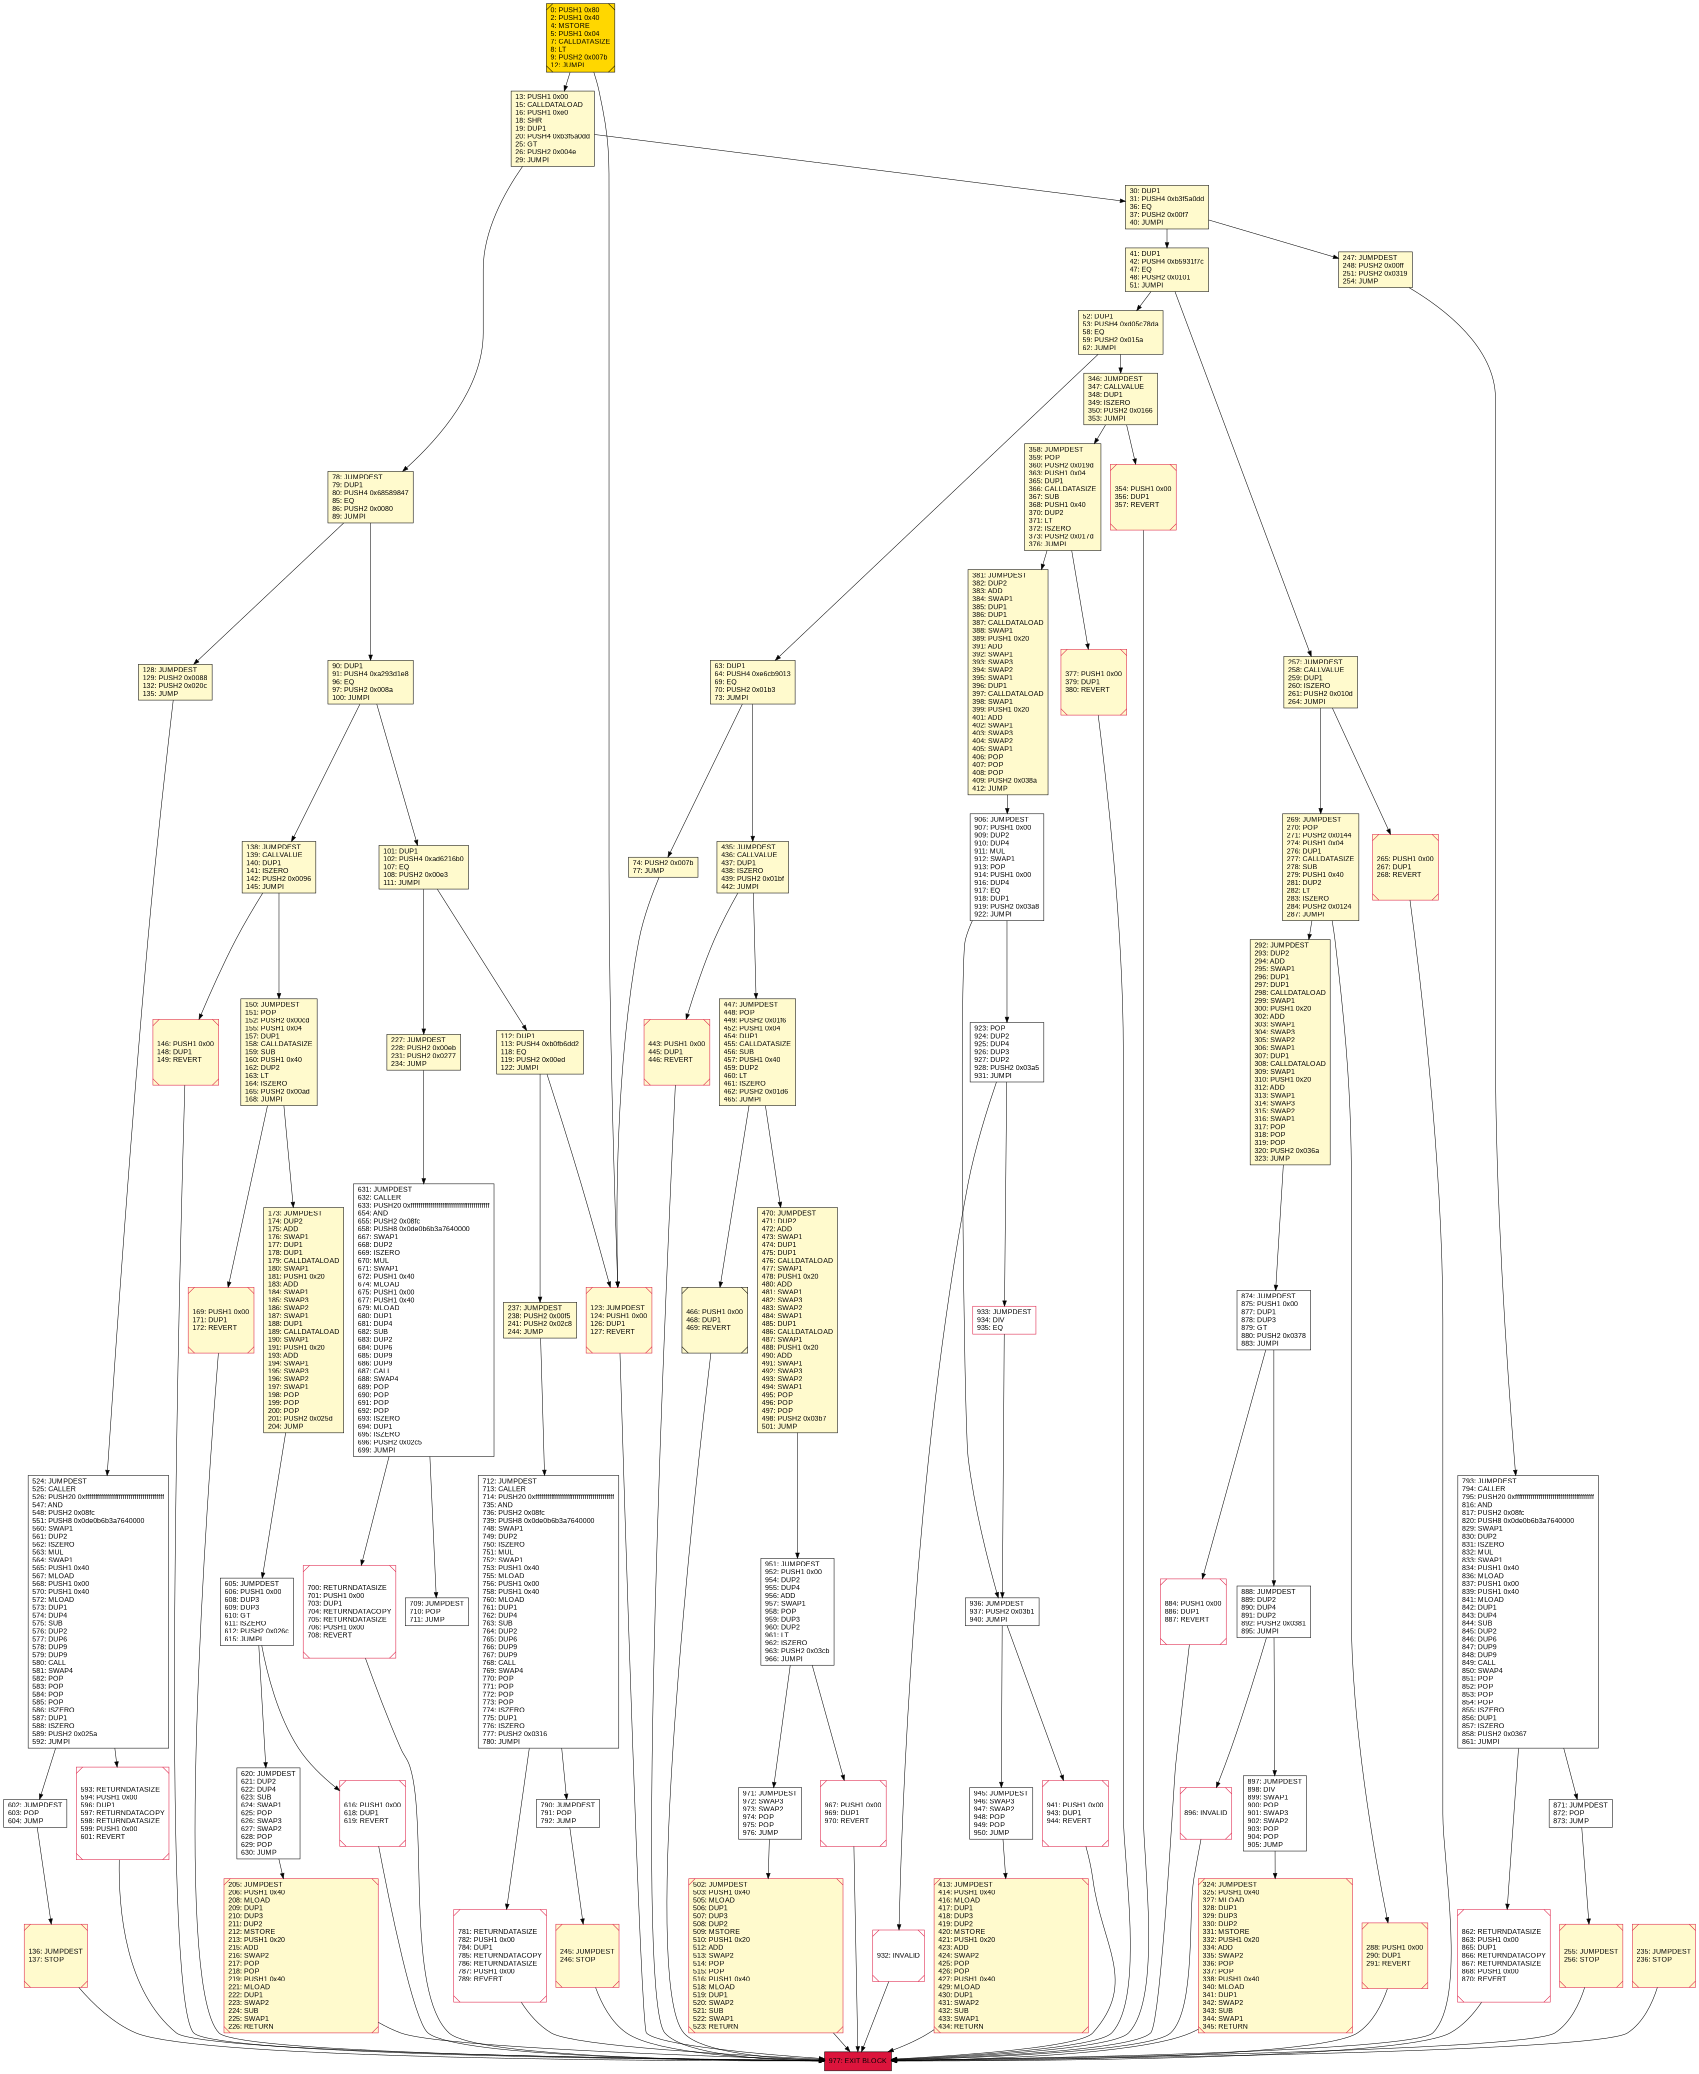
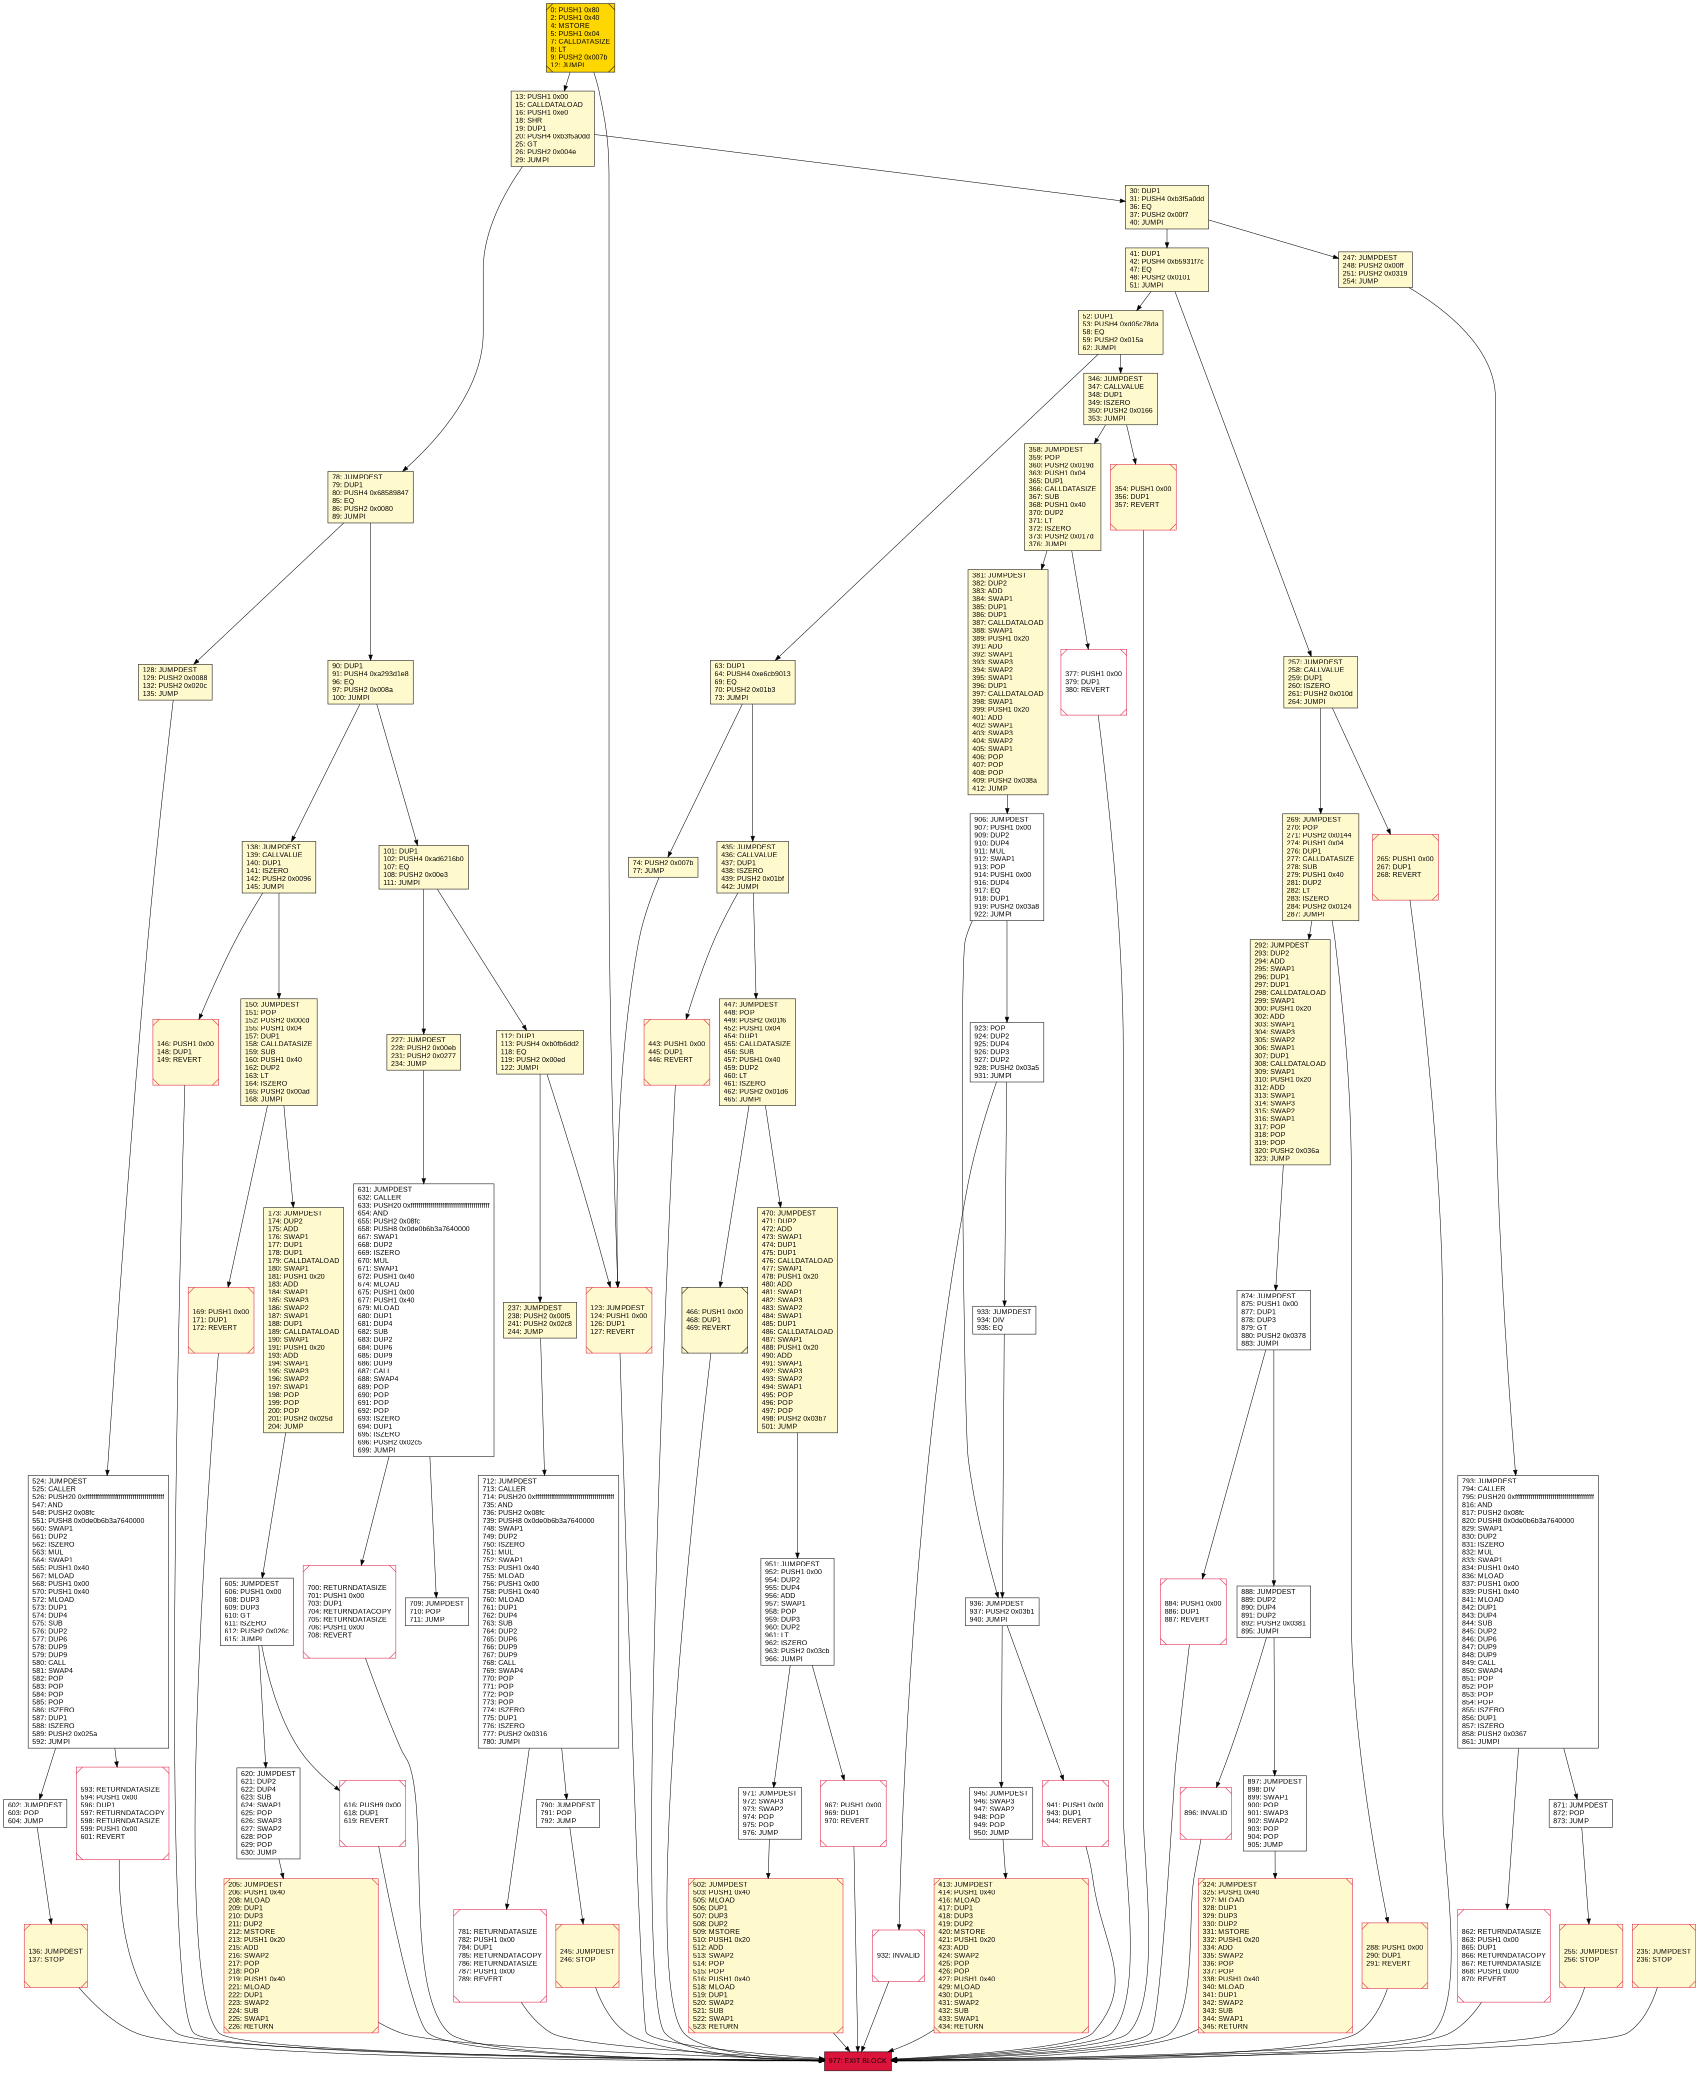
(1094, 682) -> (1094, 682)
(1004, 1320) -> (1004, 1320)
(373, 1813) -> (373, 1813)
